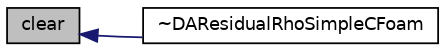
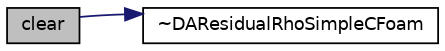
(120, 37) -> (102, 15)
